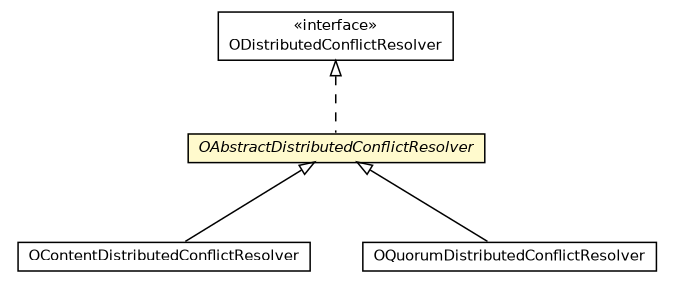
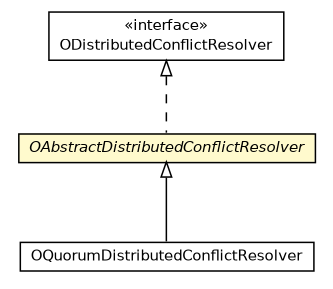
(164, 256) -> none
